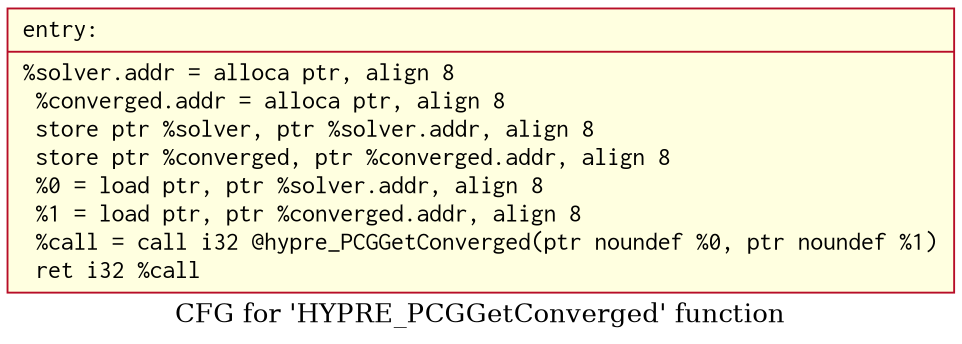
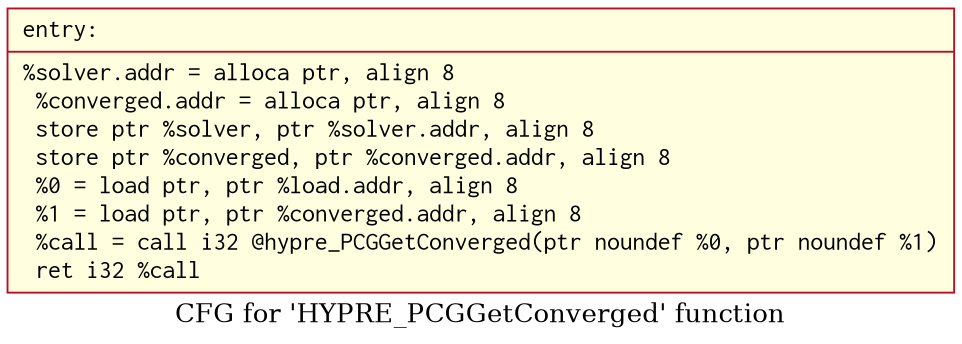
(283, 185) -> (271, 185)
